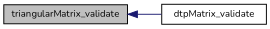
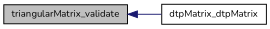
(214, 14) -> (214, 14)
